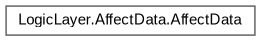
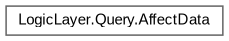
(131, 21) -> (114, 21)
